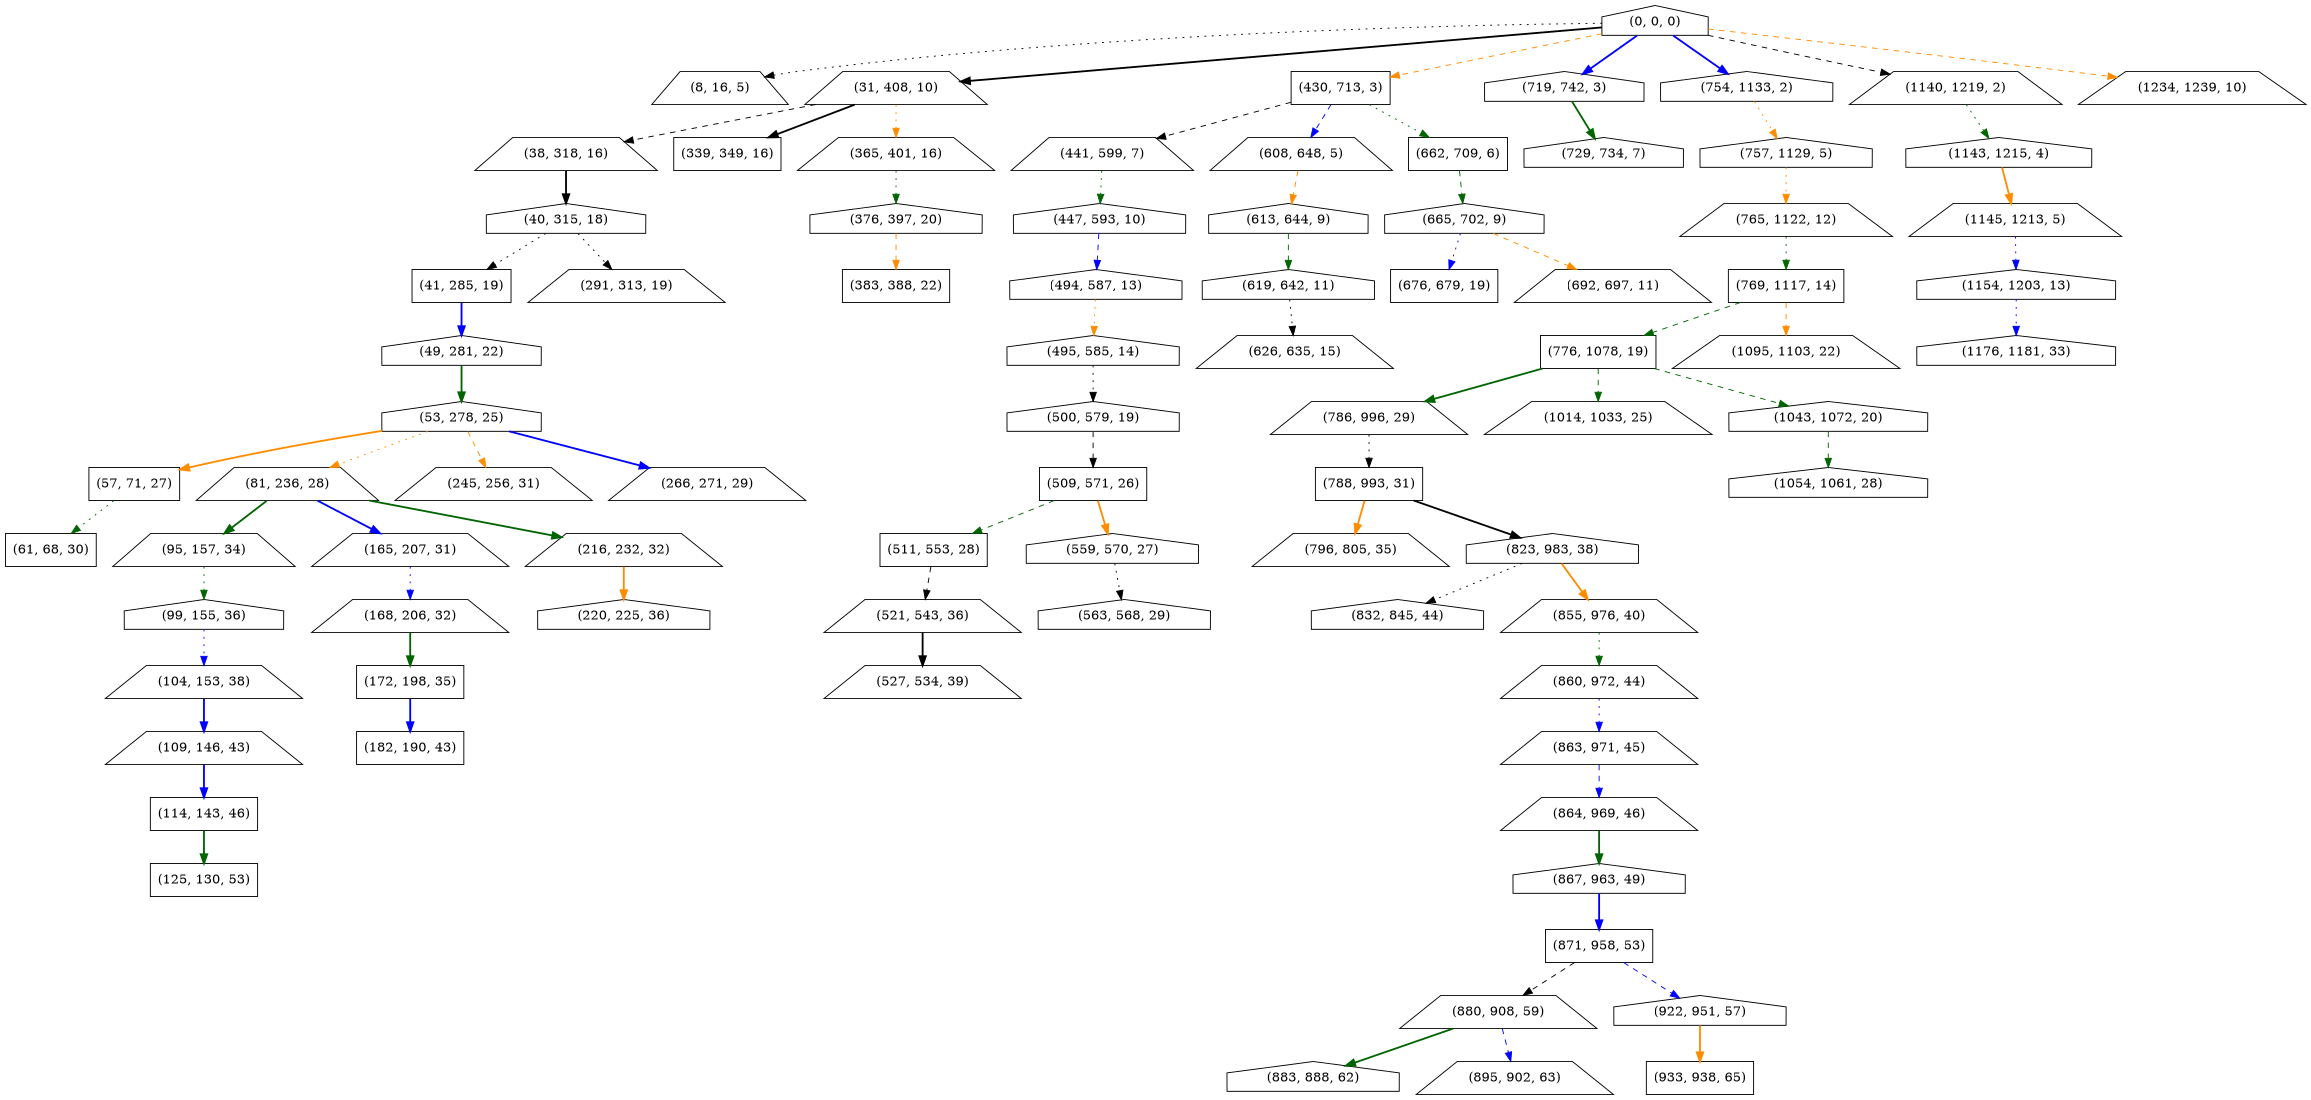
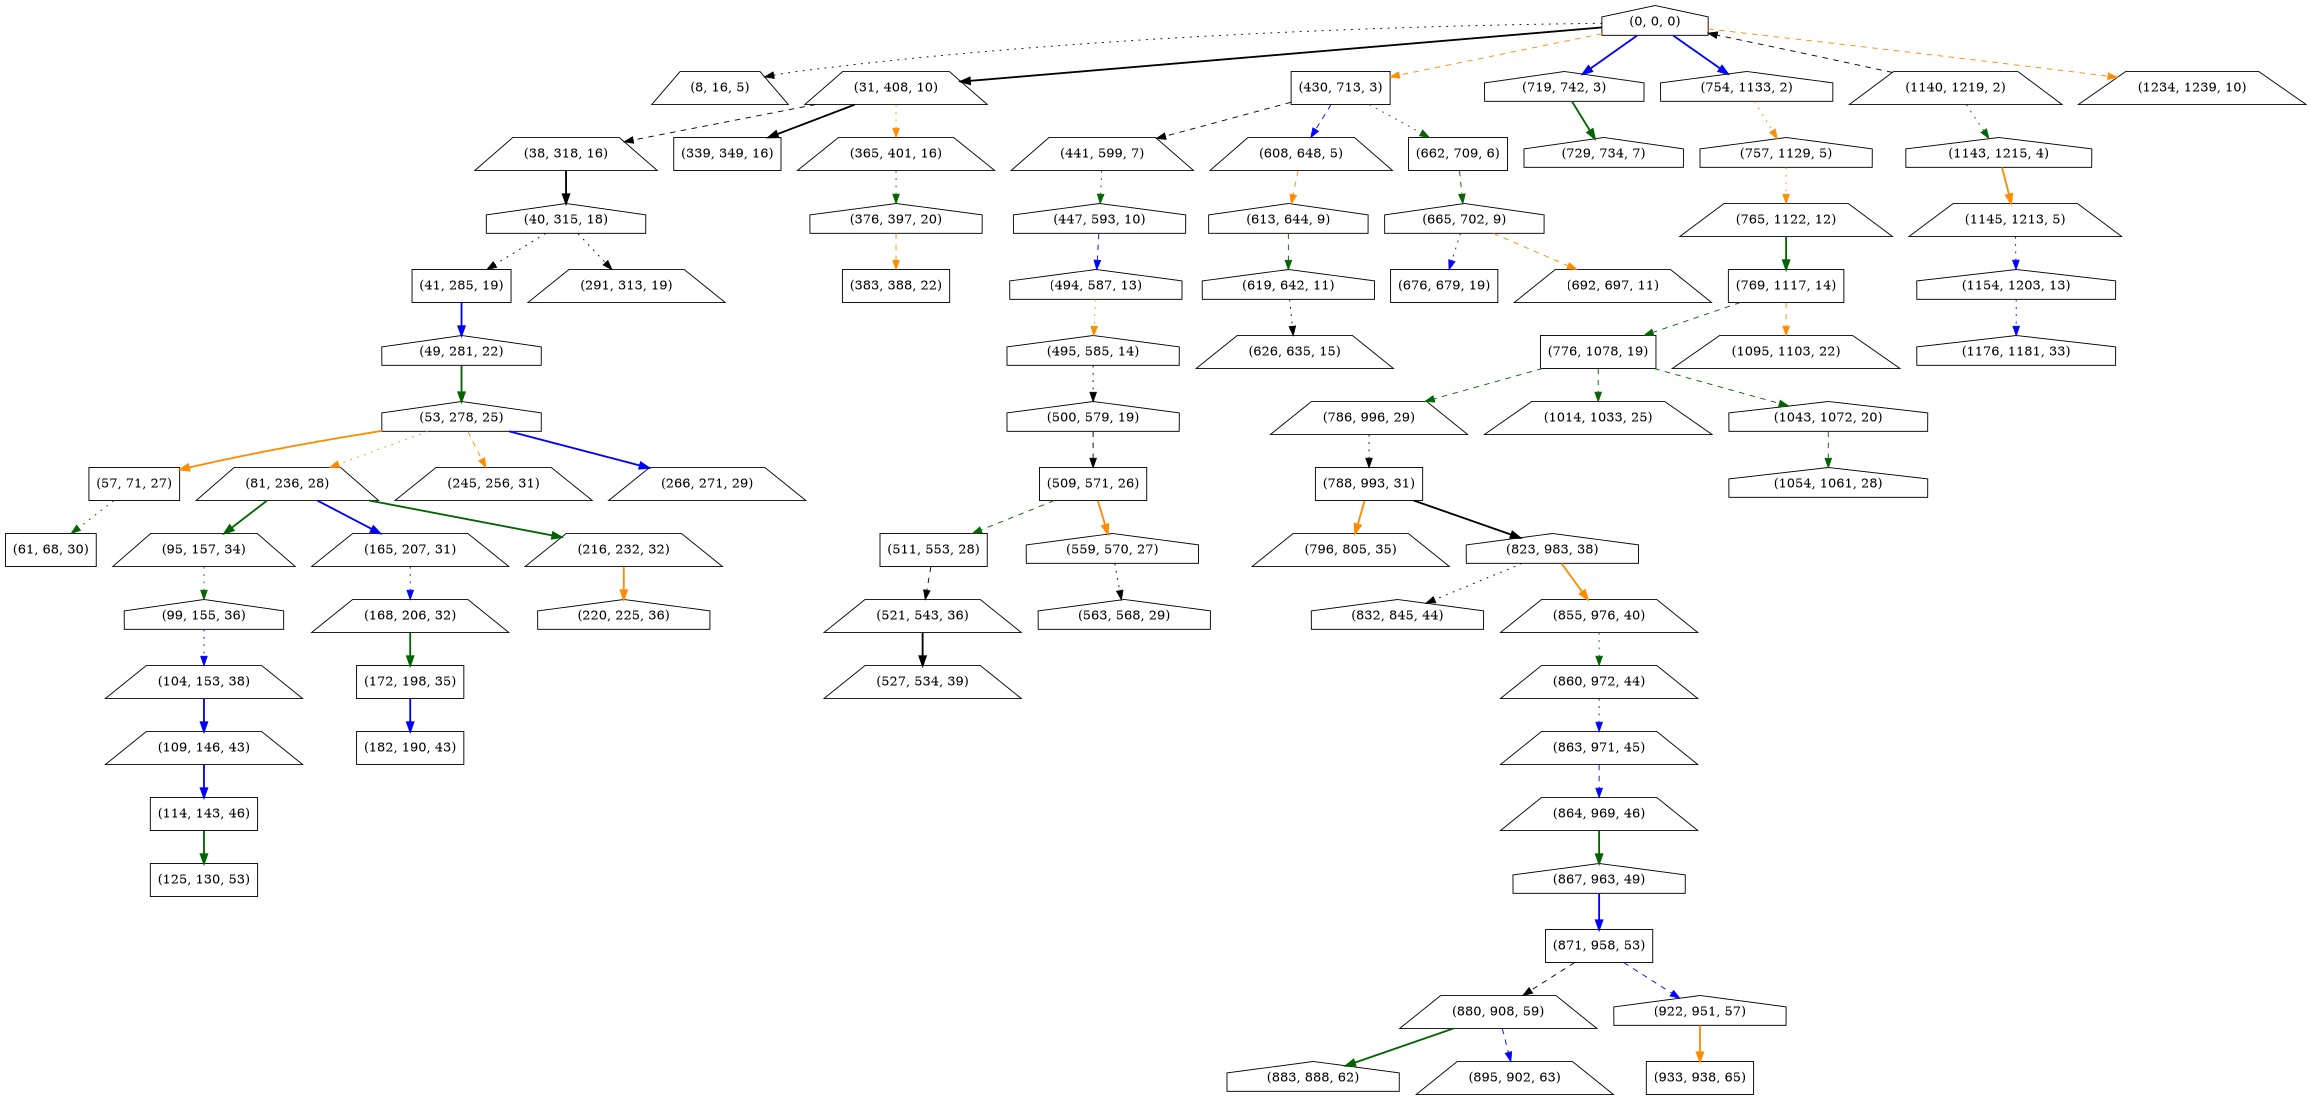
(1794, 54) -> (1805, 54)
(1786, 249) -> (1786, 249)
(1488, 384) -> (1488, 384)
